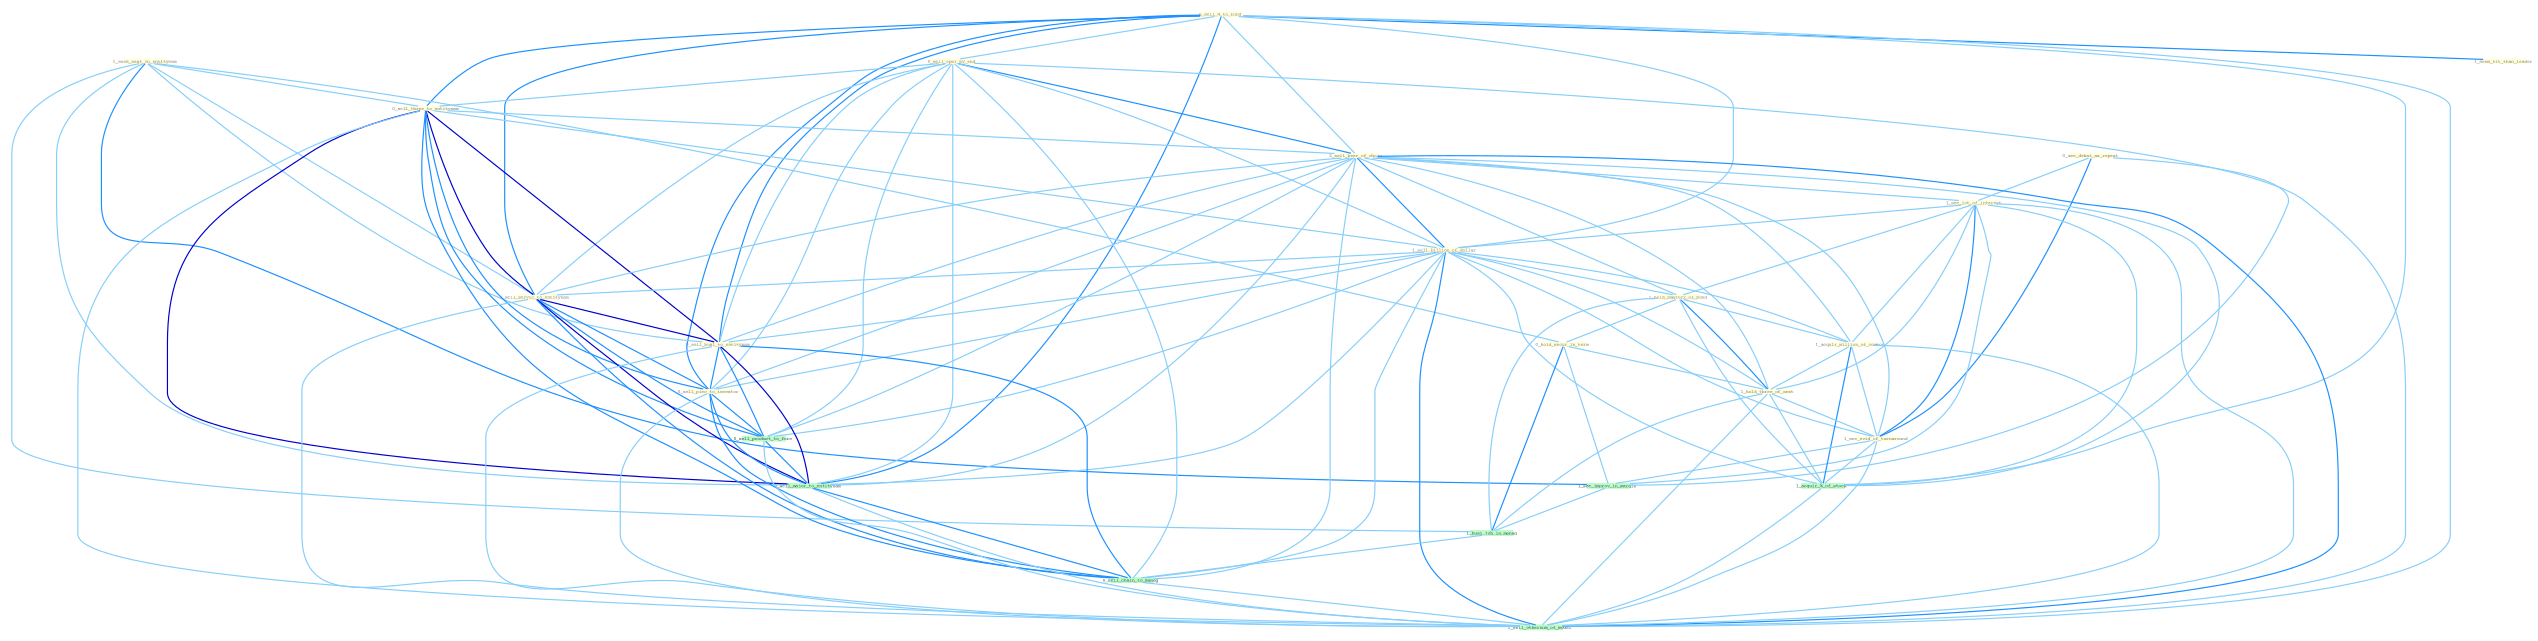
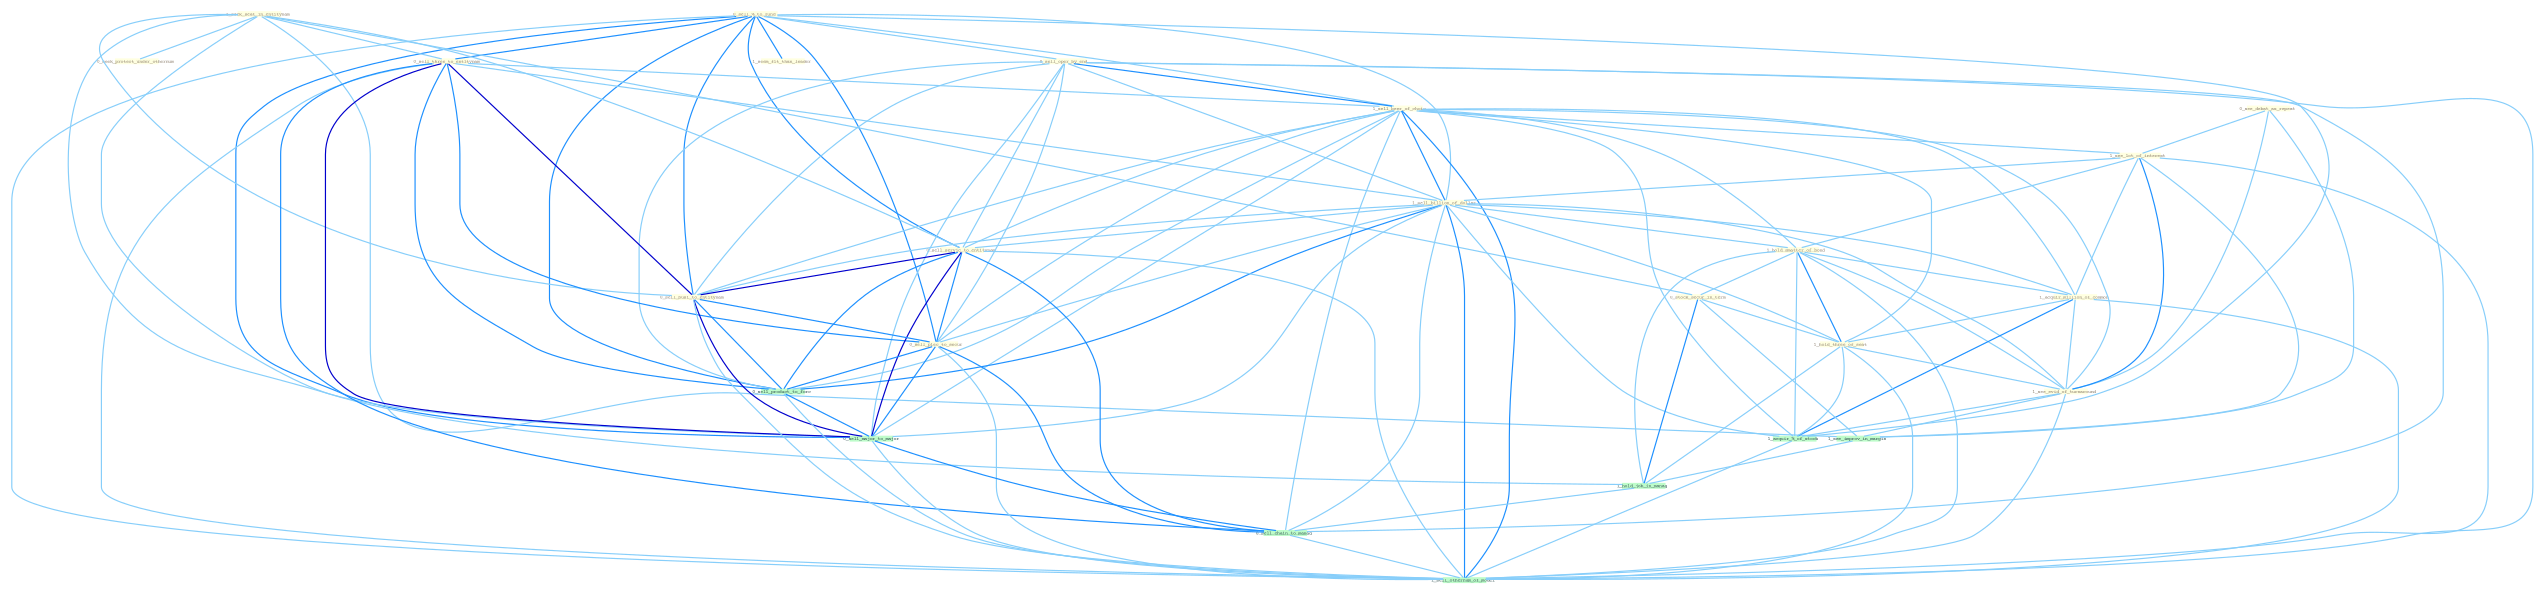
none -> (137, 61)
(689, 85) -> none
(1356, 156) -> (1401, 108)
(465, 212) -> none
none -> (549, 231)
none -> (1937, 312)
(2008, 316) -> (2210, 282)
(1903, 328) -> none
(1564, 344) -> (1698, 297)
(1114, 366) -> (1130, 328)
(1001, 379) -> none
(2127, 388) -> none
(710, 391) -> (936, 344)
(824, 454) -> (841, 398)
(809, 486) -> (871, 439)
(1492, 533) -> (1644, 486)
none -> (1884, 537)
